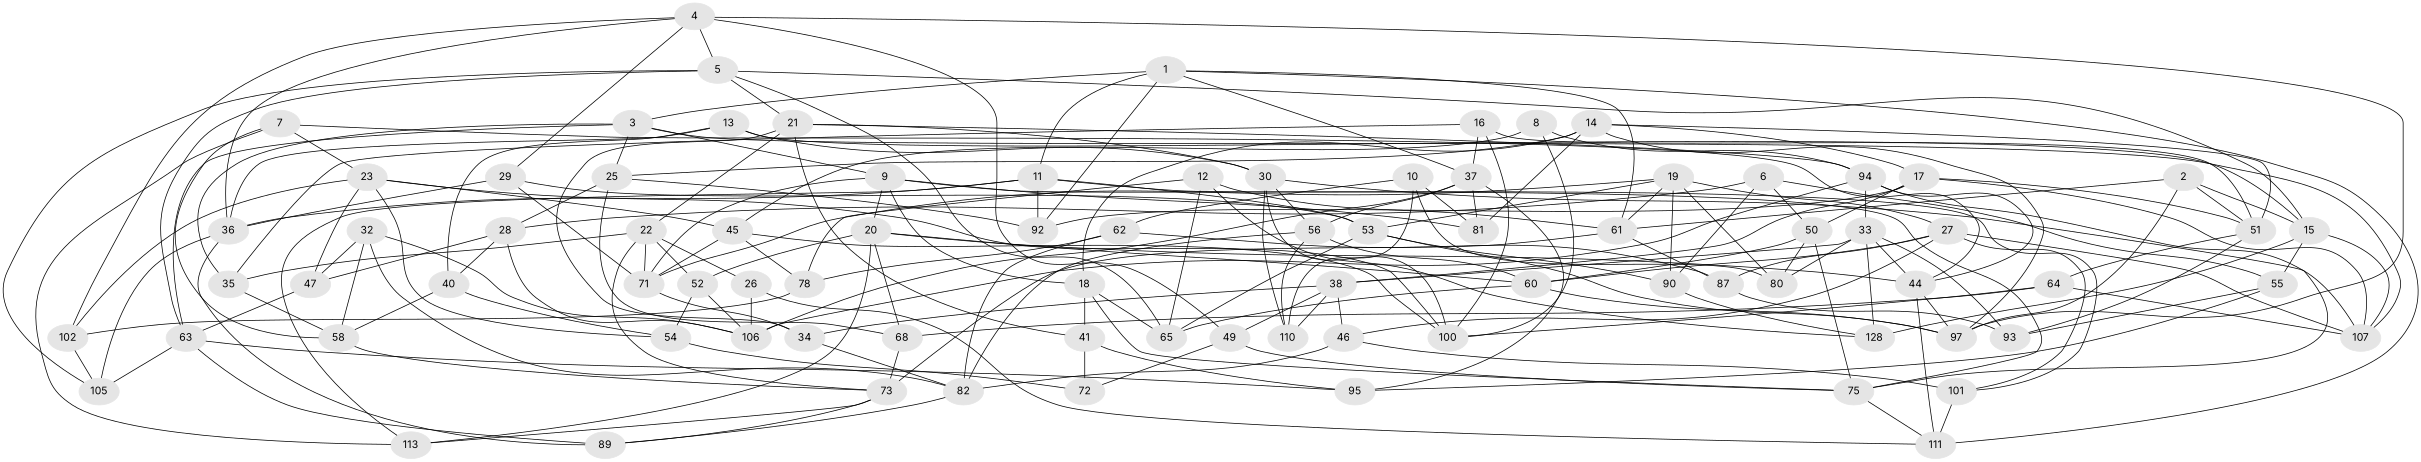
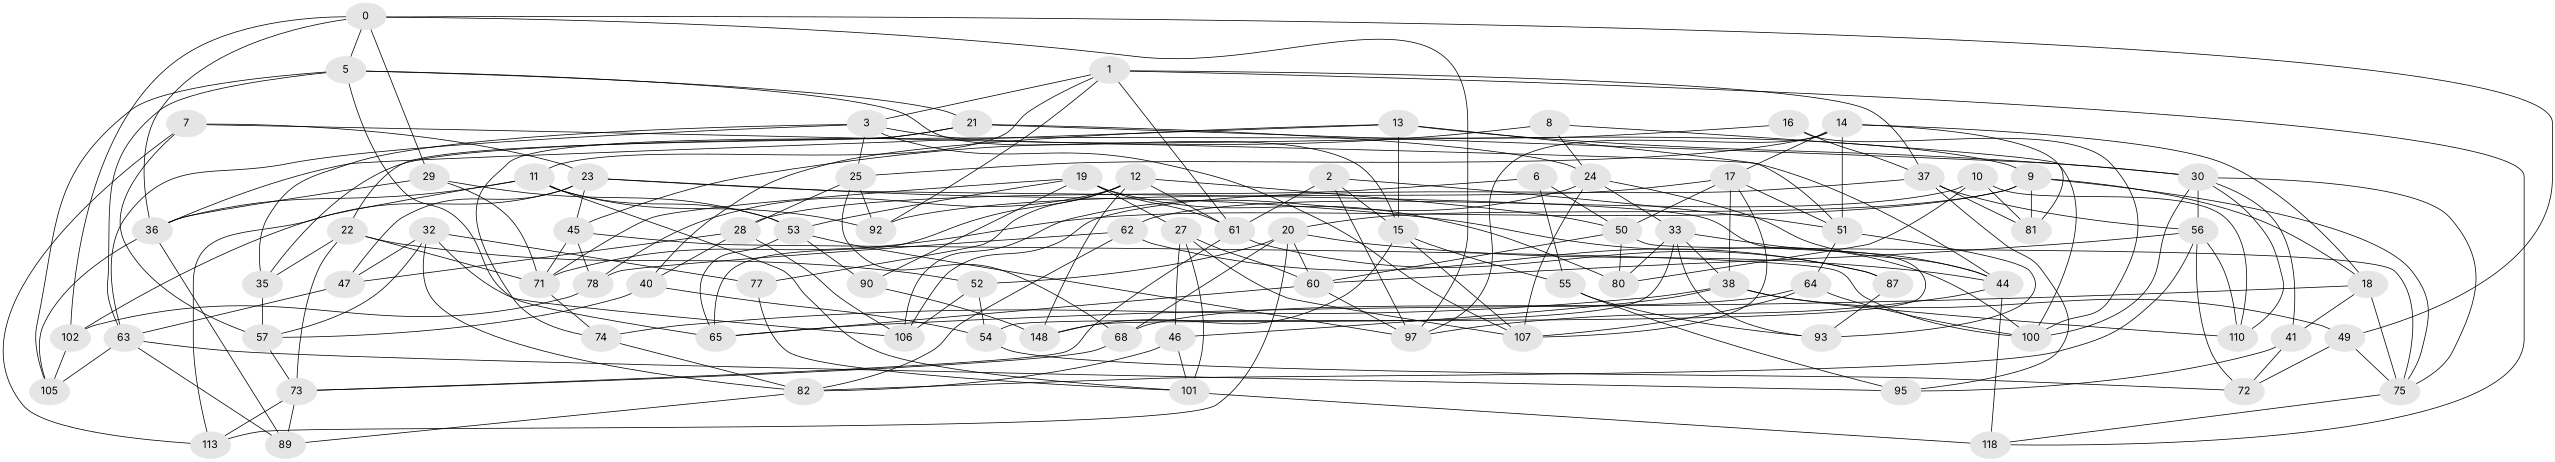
(695, 16) -> (366, 16)
(1888, 143) -> (1635, 149)
(1866, 177) -> (1591, 177)
none -> (1268, 188)
(1717, 231) -> none
(1833, 254) -> none
(751, 284) -> none
none -> (757, 284)
(910, 289) -> (2284, 237)
none -> (2201, 317)
(339, 338) -> (263, 338)
(805, 338) -> (601, 338)
(1875, 338) -> (1040, 338)
(1936, 445) -> (1990, 445)
